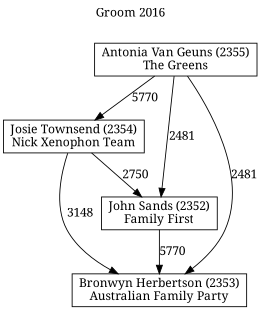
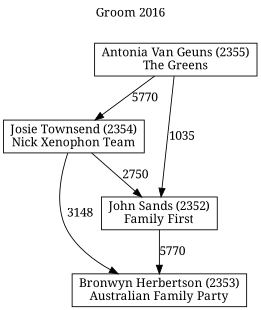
(182, 136) -> (182, 136)
(230, 174) -> none
